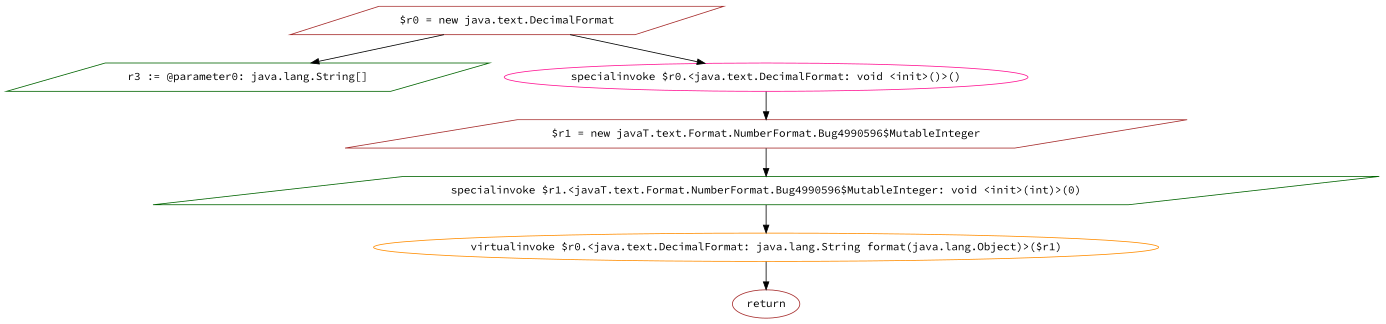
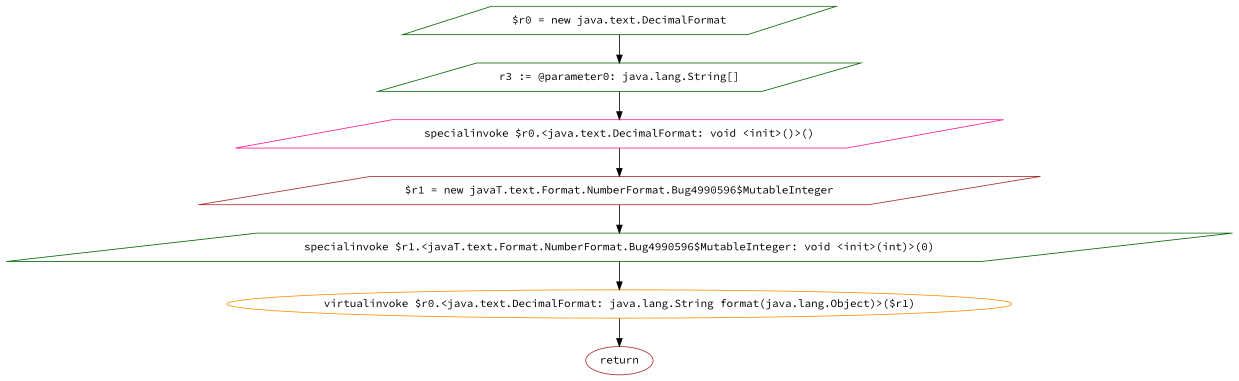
(507, 20) -> (619, 20)
(634, 48) -> (619, 102)
(766, 77) -> (619, 134)
